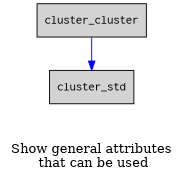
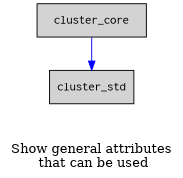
(92, 20) -> (92, 20)
